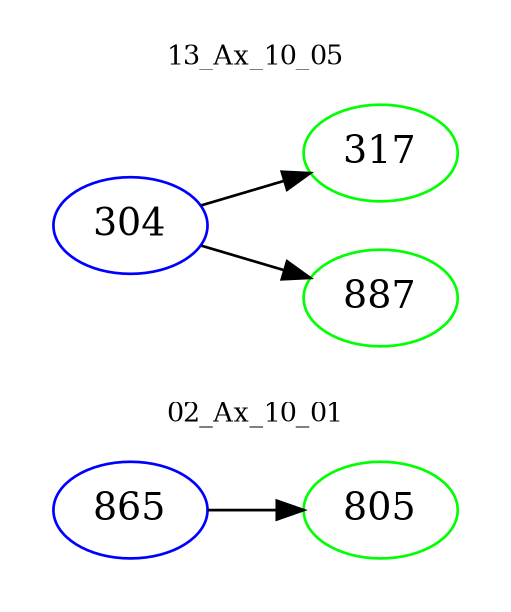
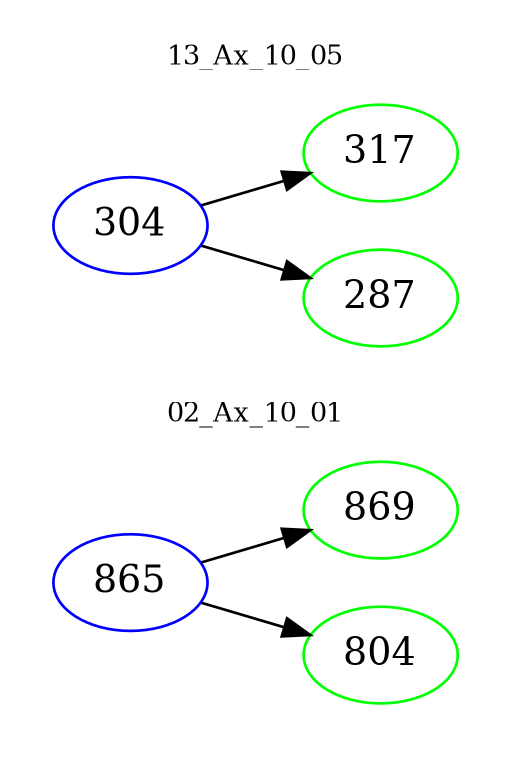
(381, 298) -> (381, 298)
(381, 510) -> (381, 655)
none -> (381, 510)
